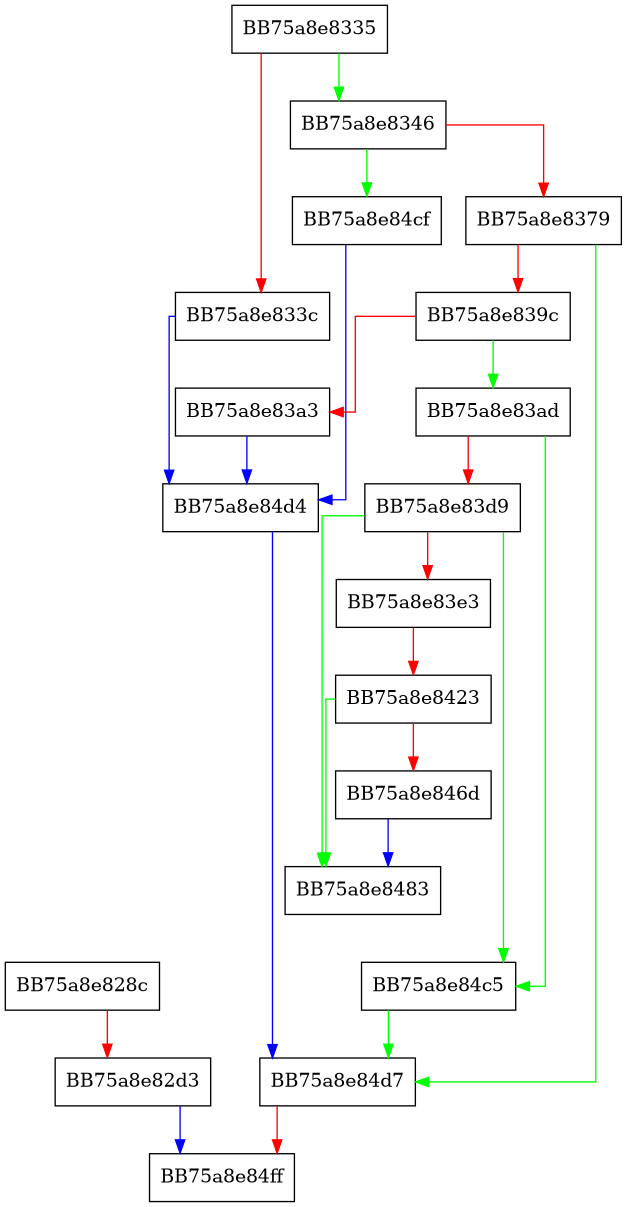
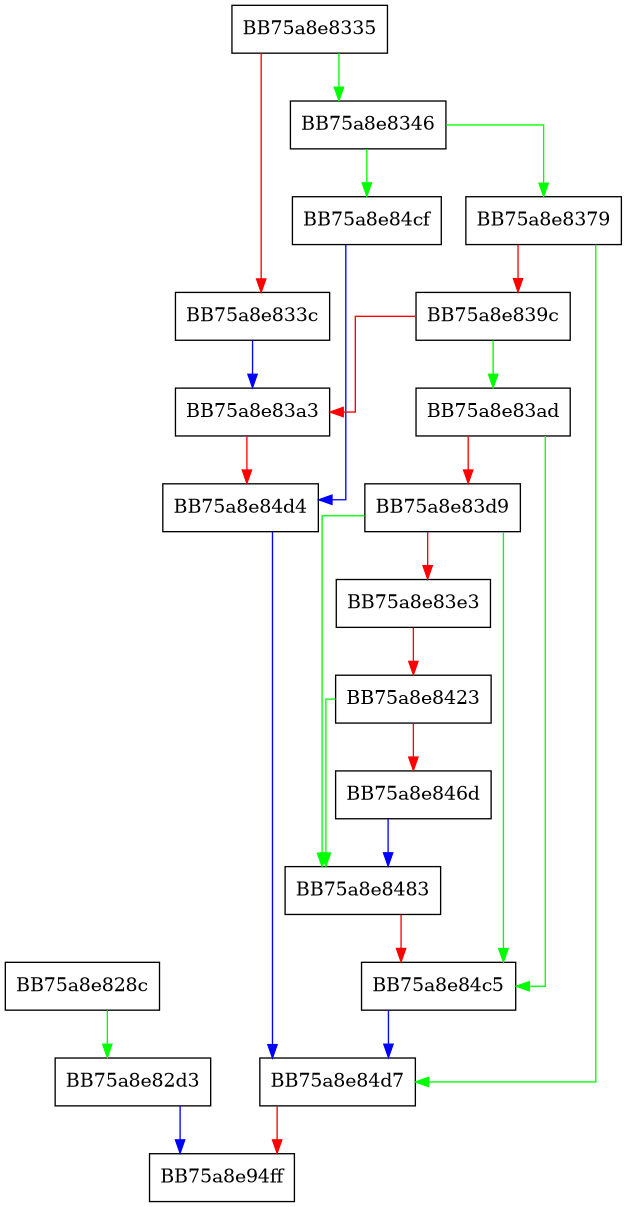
(524, 125) -> (524, 125)
(169, 390) -> (253, 357)
(247, 453) -> (247, 453)
none -> (401, 932)
(107, 1027) -> (107, 1027)
(388, 1027) -> (388, 1027)
(222, 1178) -> (222, 1178)
